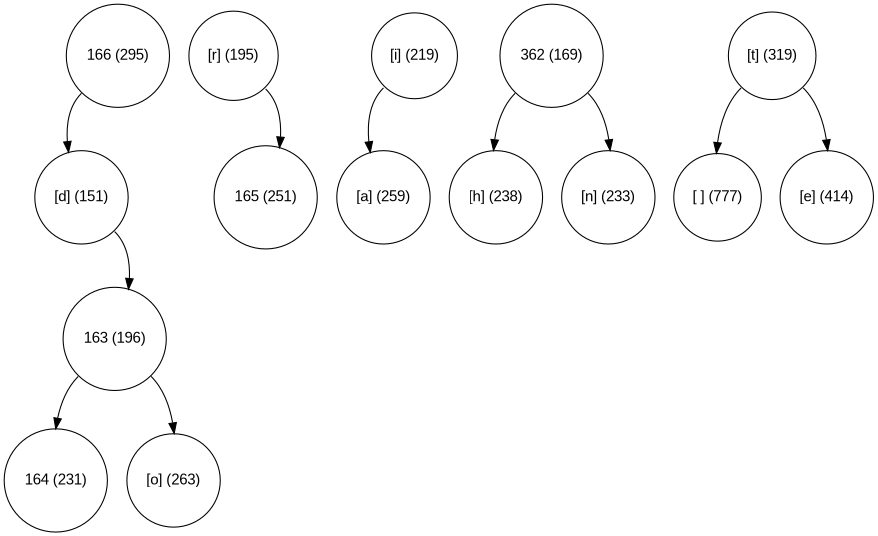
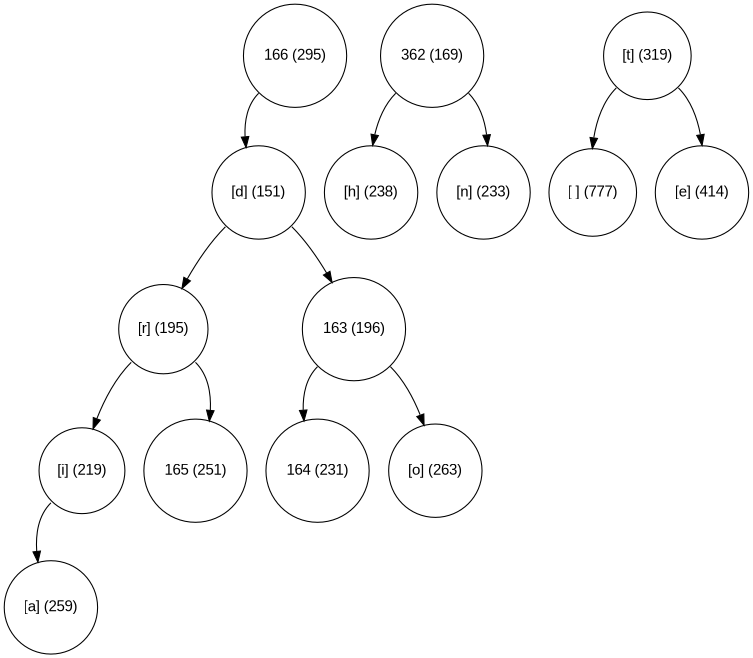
none -> (205, 252)
none -> (111, 389)
